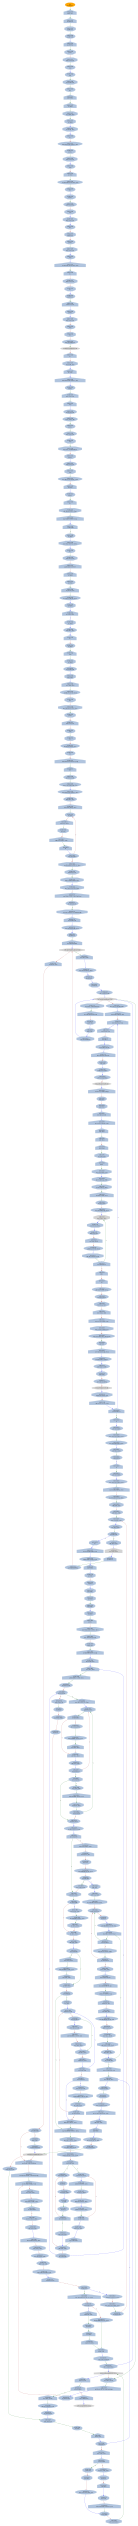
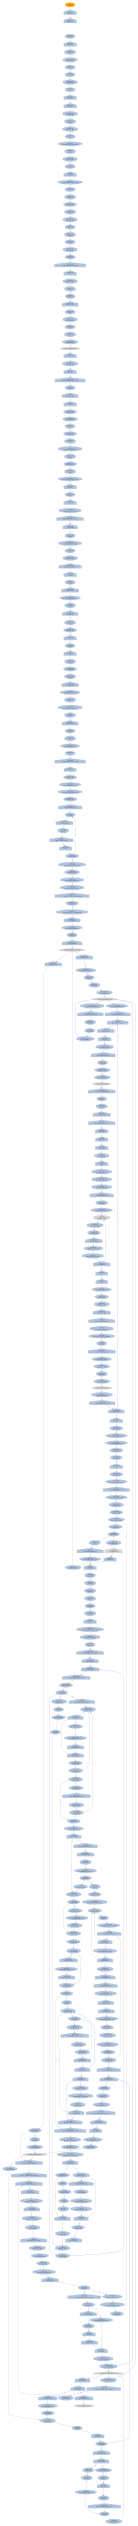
(70, 29) -> none
